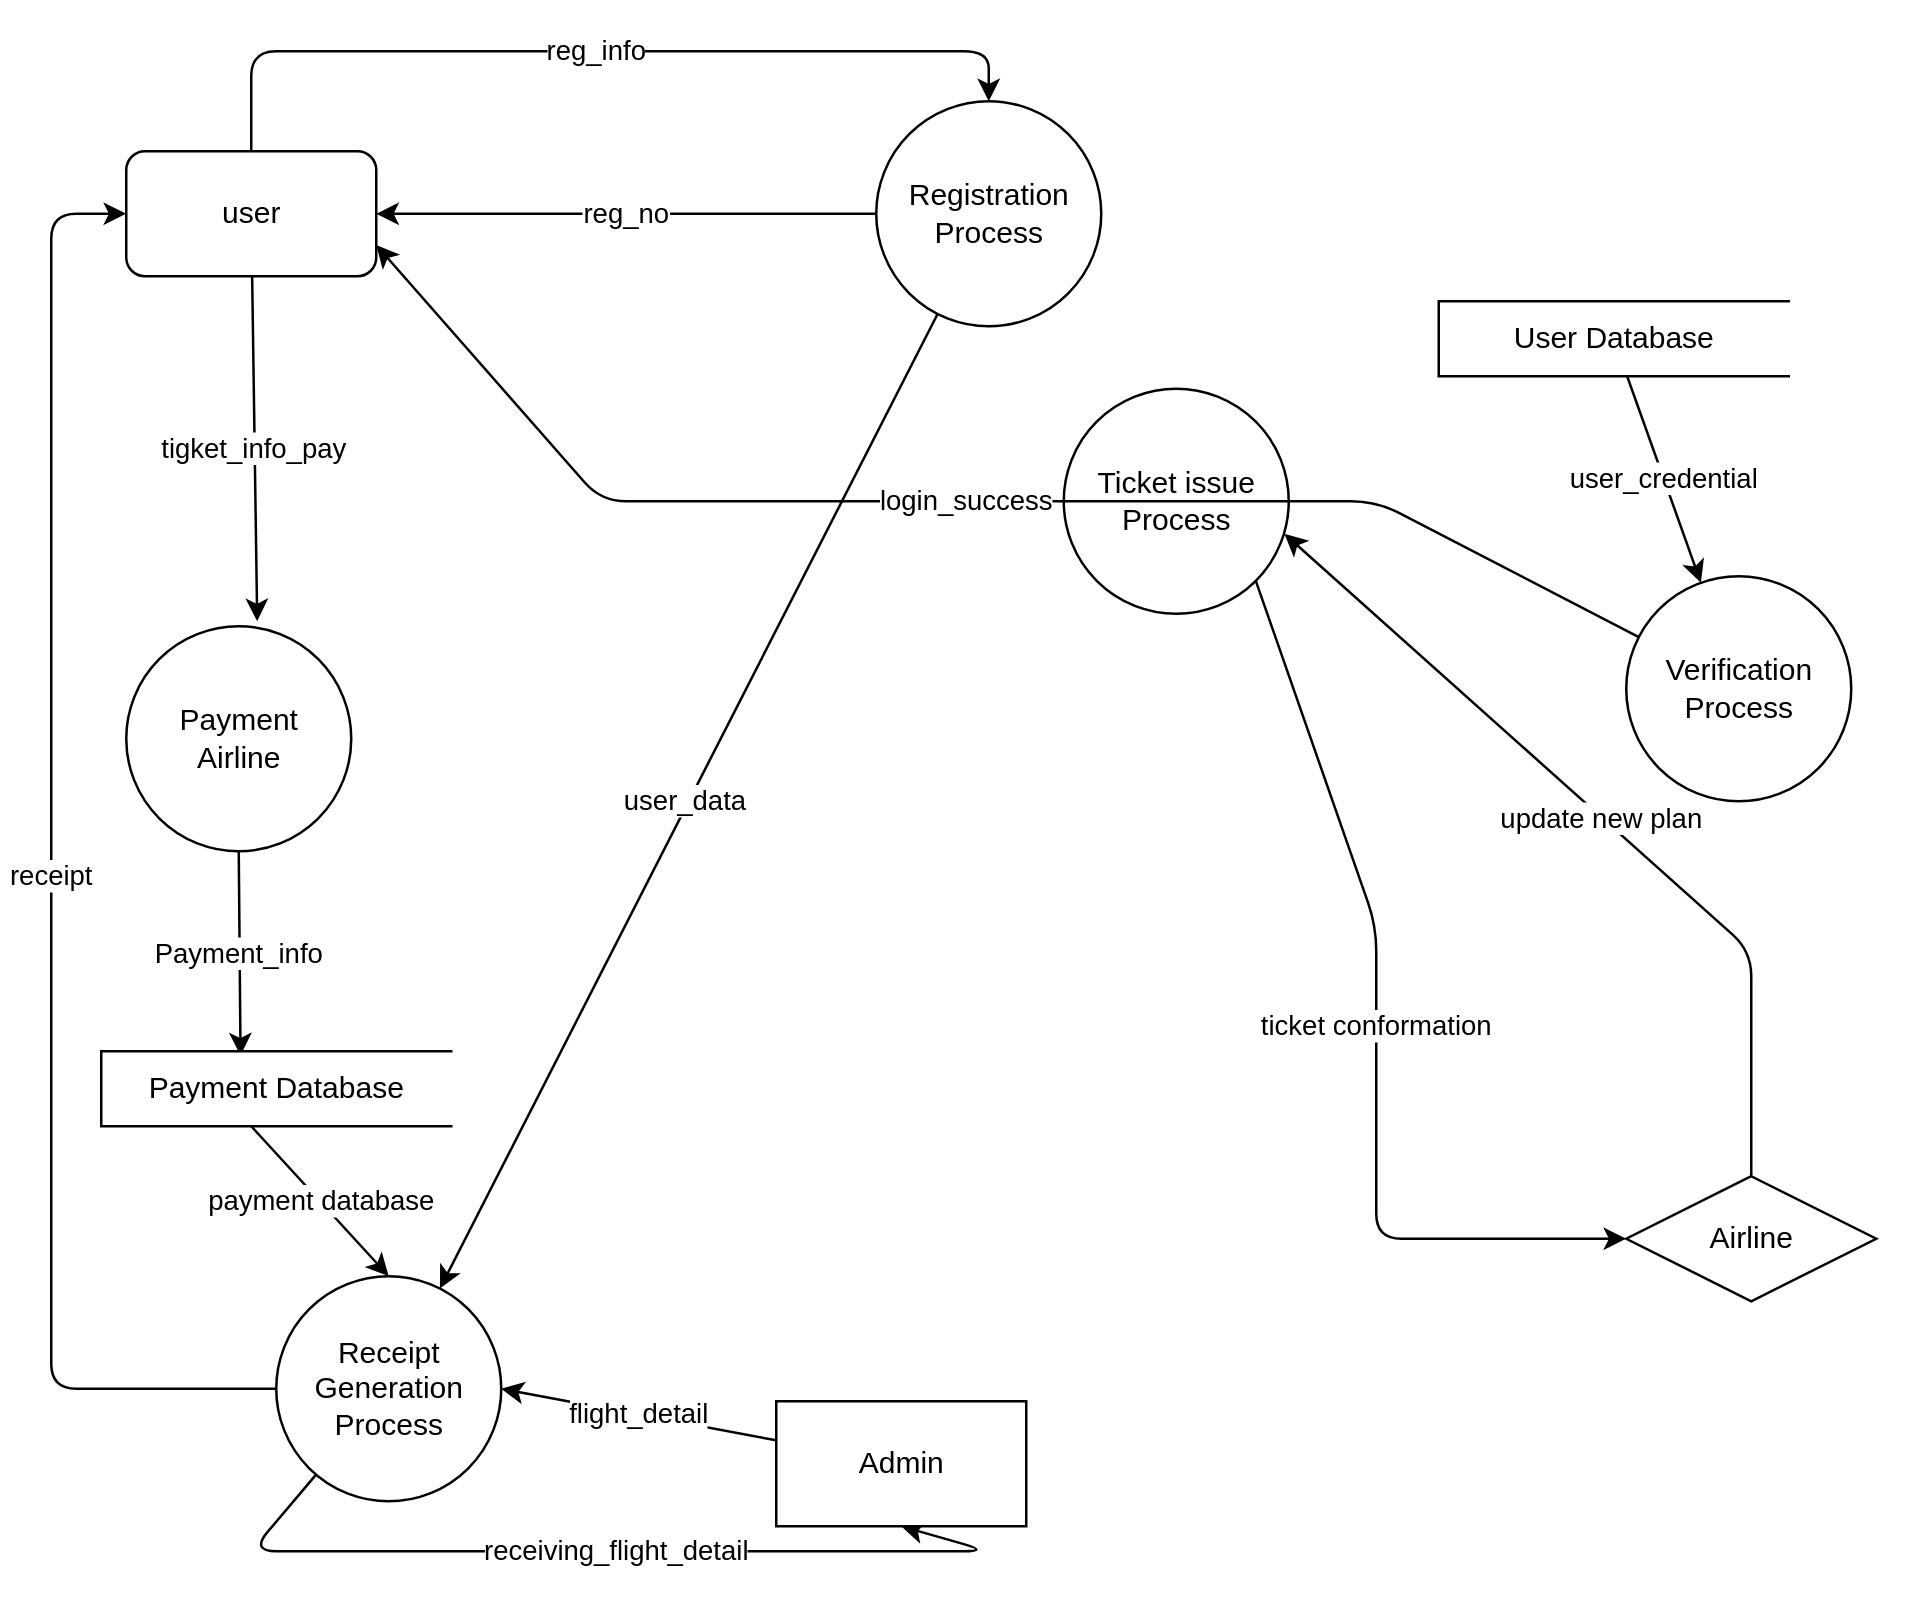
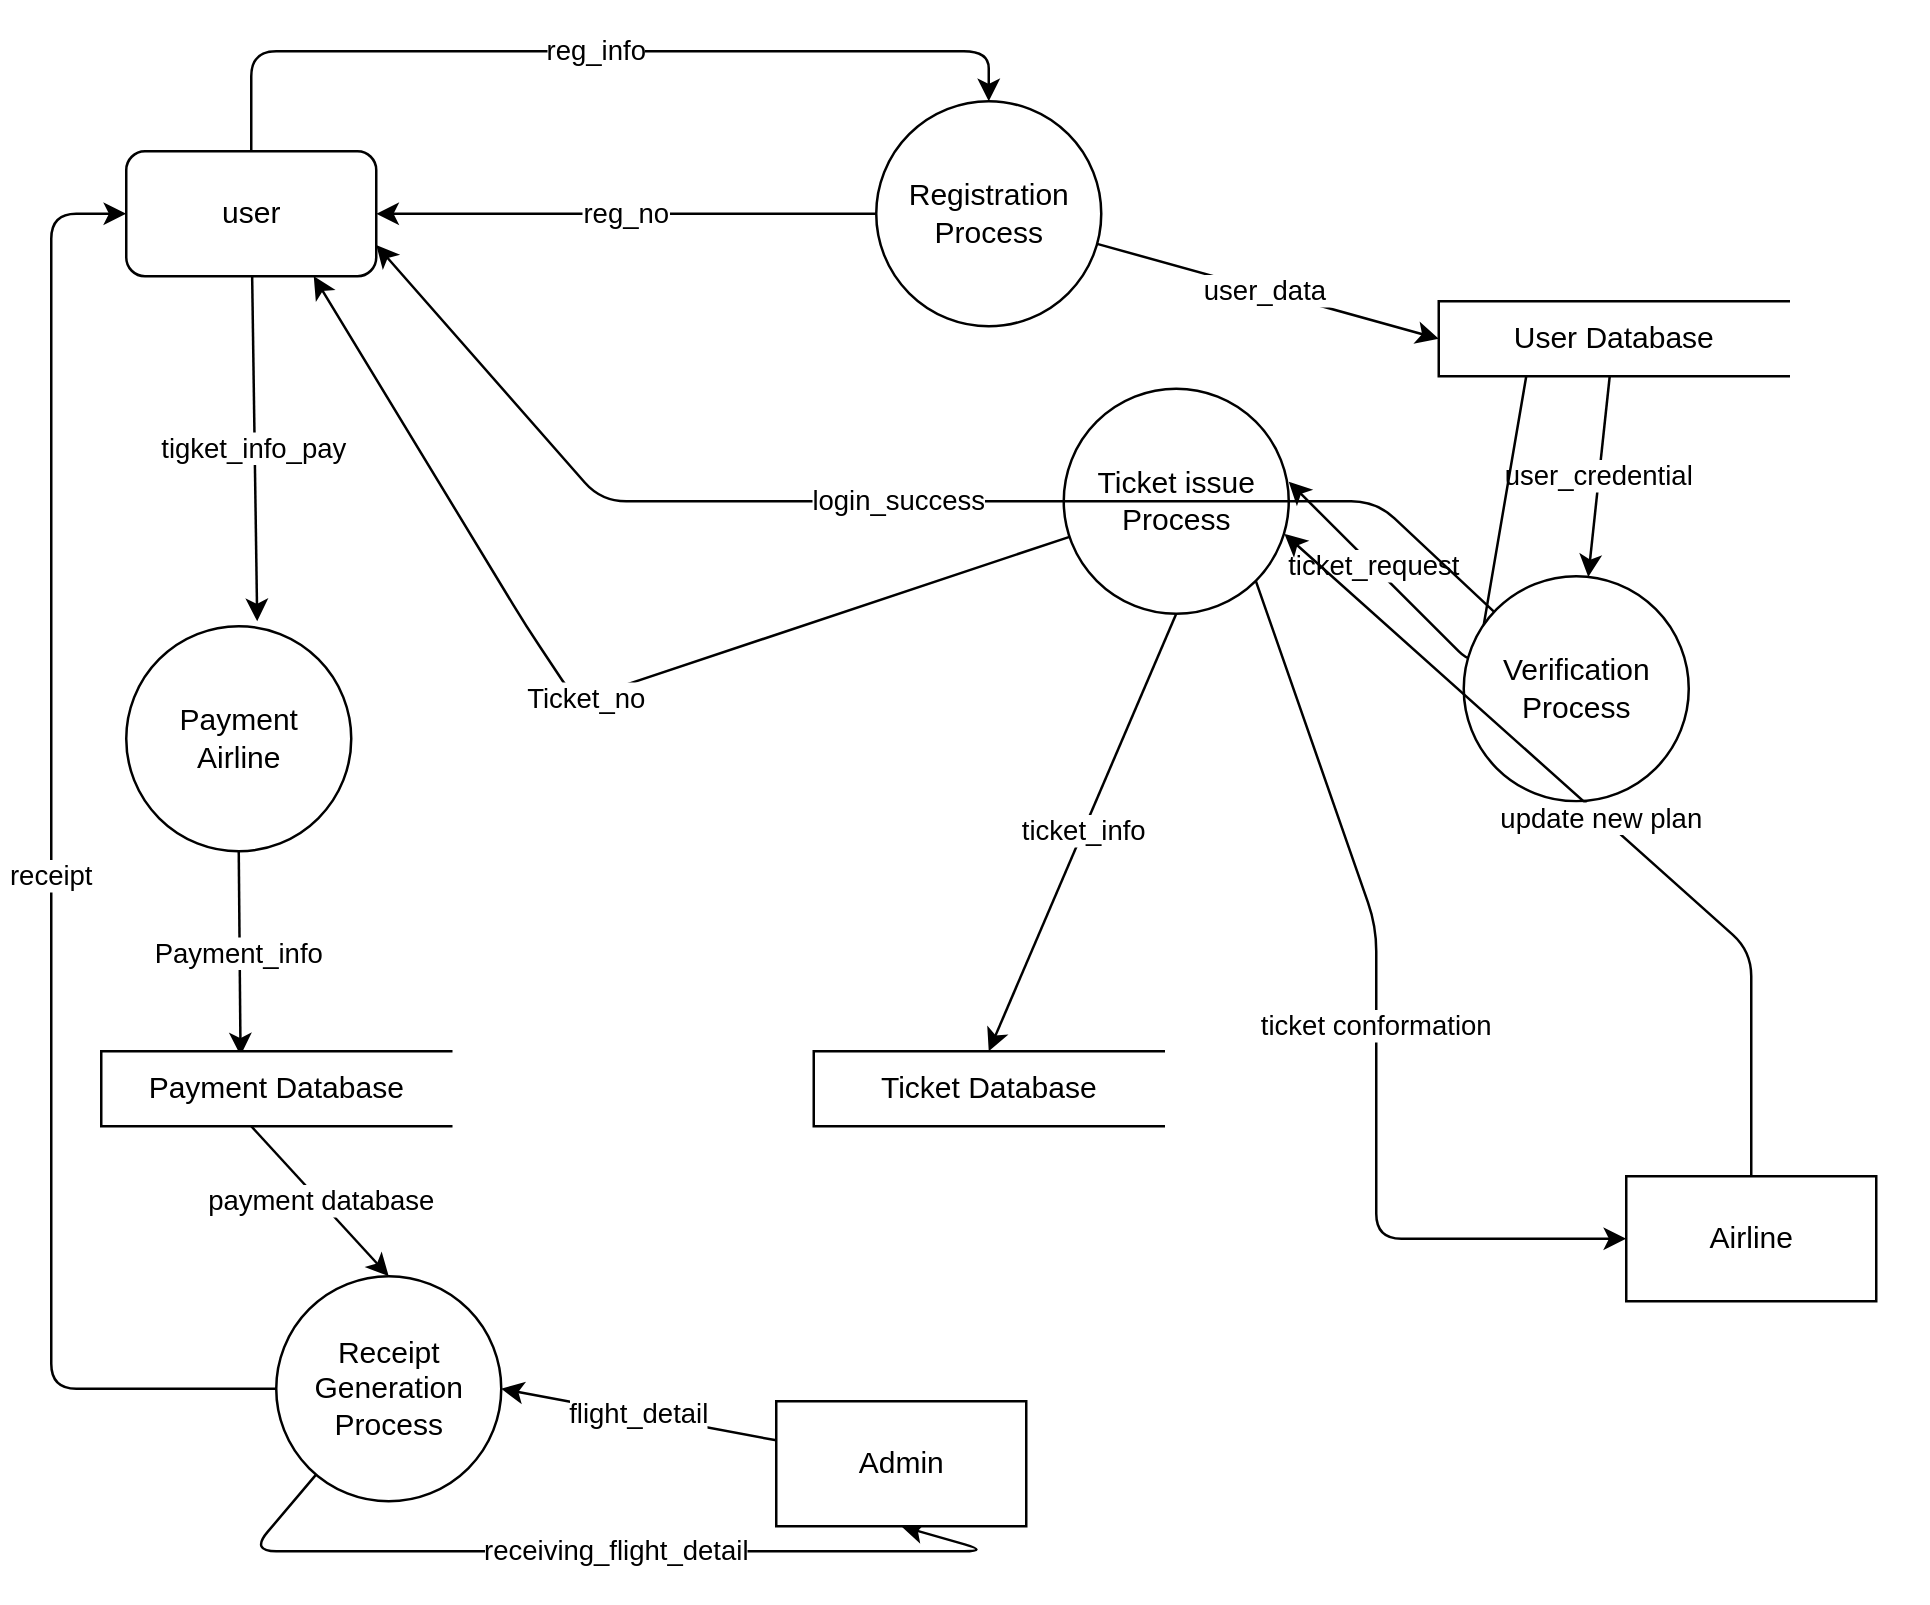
none -> (1511, 468)
none -> (450, 500)
(1739, 689) -> (1576, 689)
none -> (1041, 930)
(565, 1043) -> (1155, 260)
none -> (989, 1089)
(1751, 1239) -> (1751, 1239)
